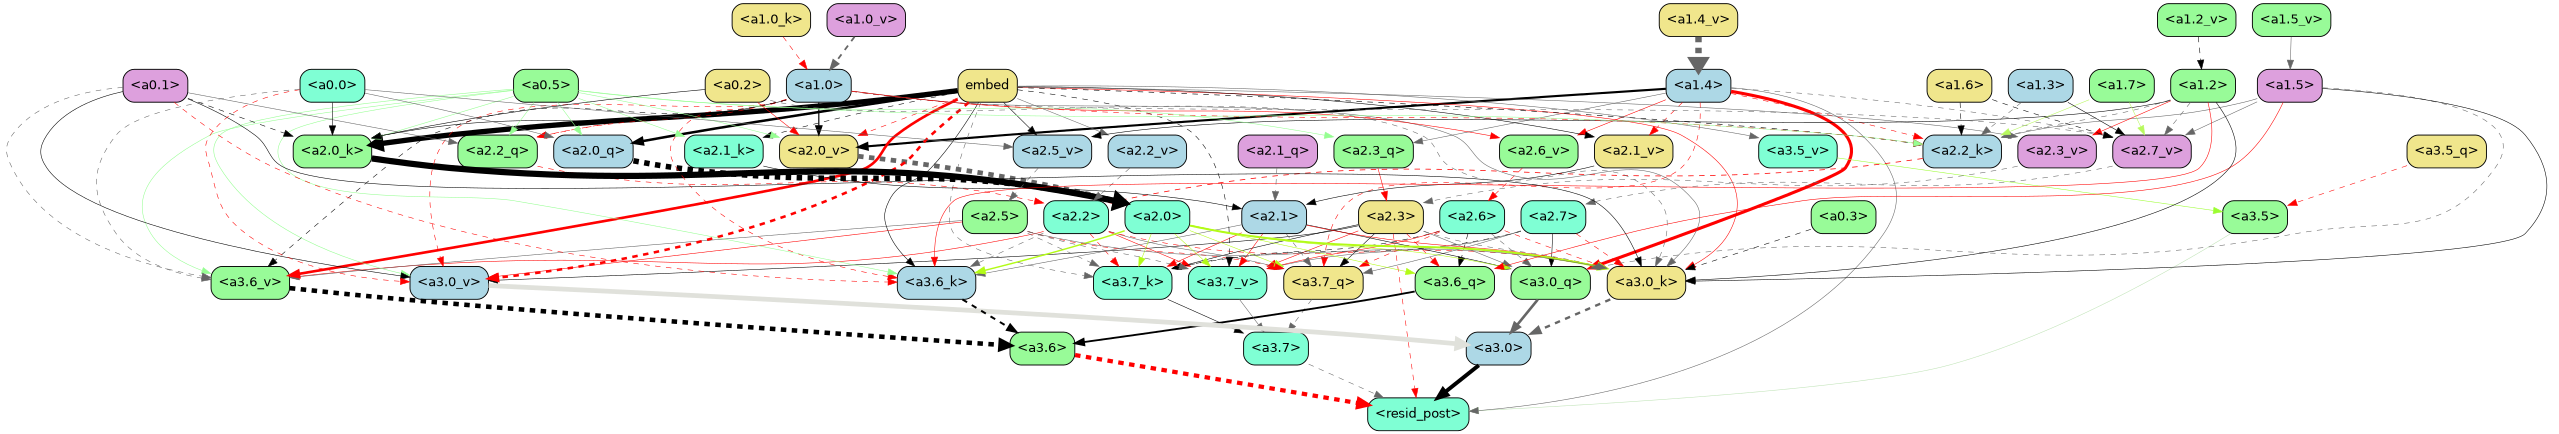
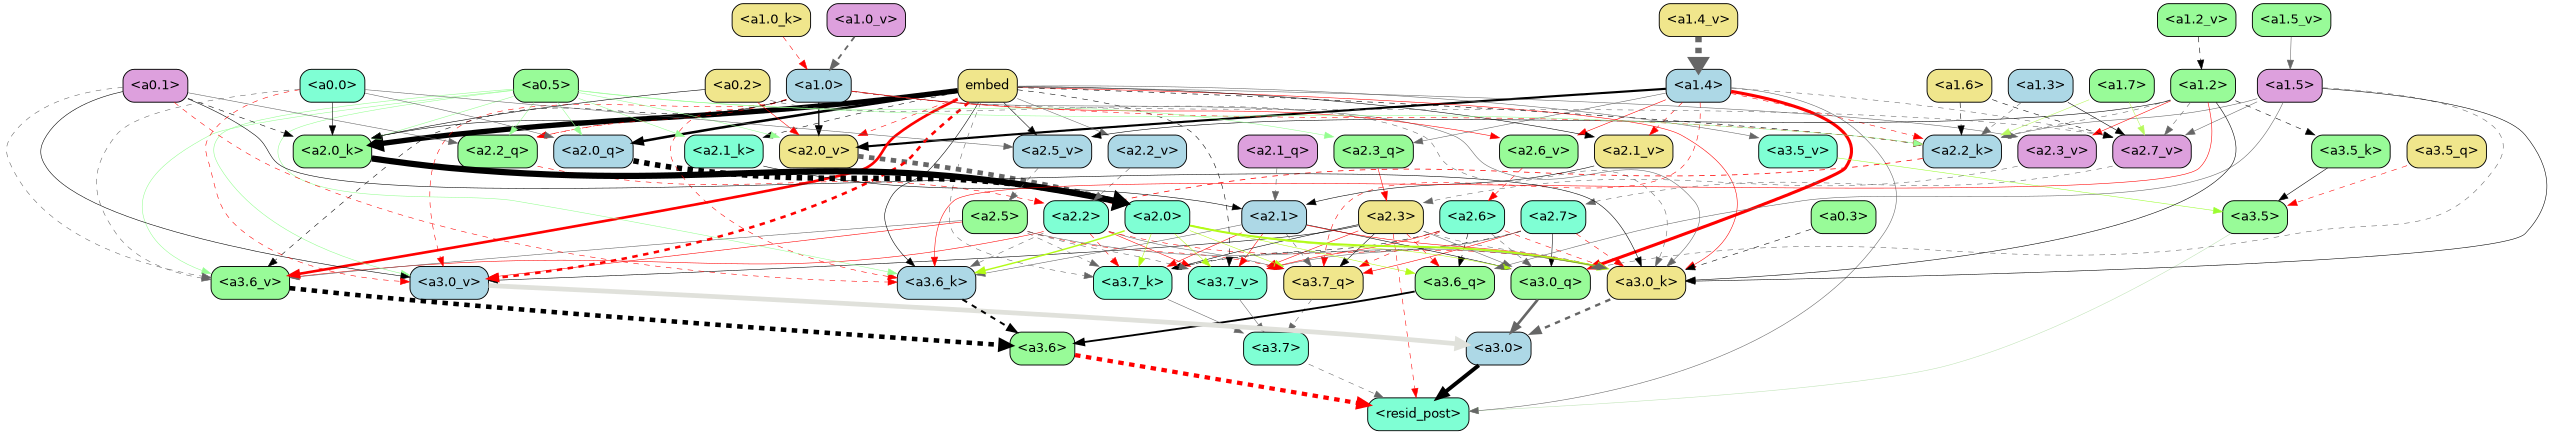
none -> (2351, 151)
(1907, 196) -> (1907, 196)
(1421, 259) -> (1421, 259)
(1201, 314) -> (1201, 314)
